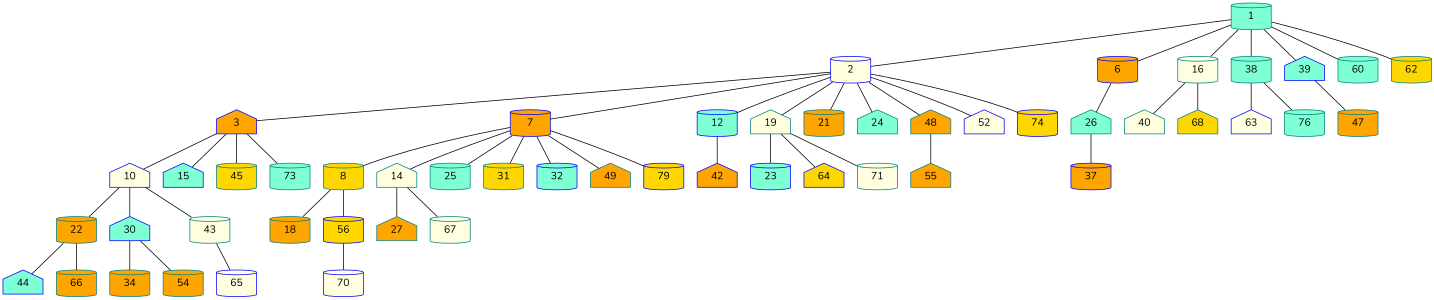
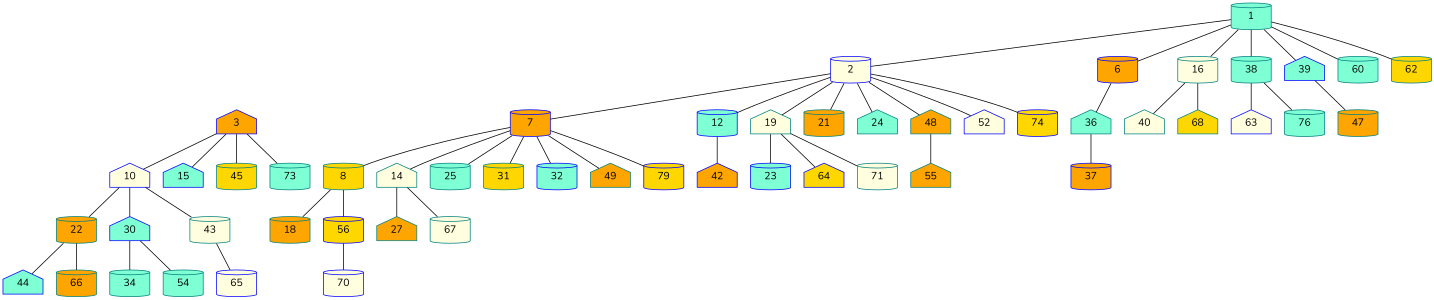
(544, 96) -> none
(1091, 123) -> (1091, 123)
(130, 283) -> (130, 283)
(183, 283) -> (183, 283)
